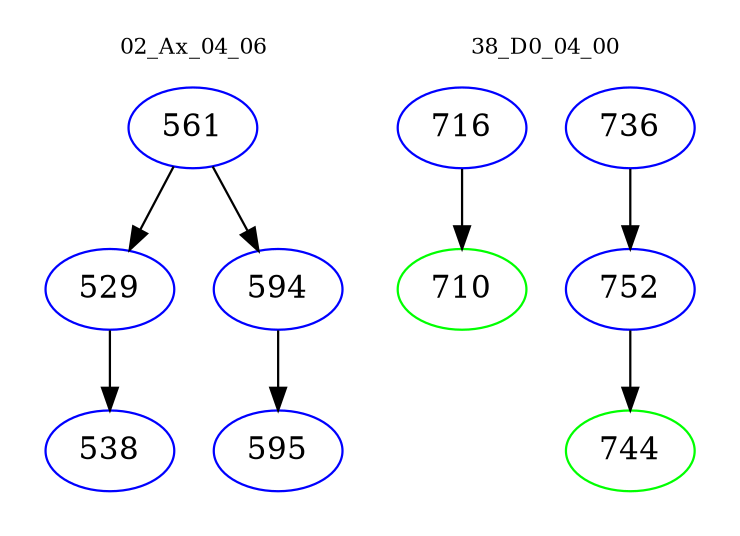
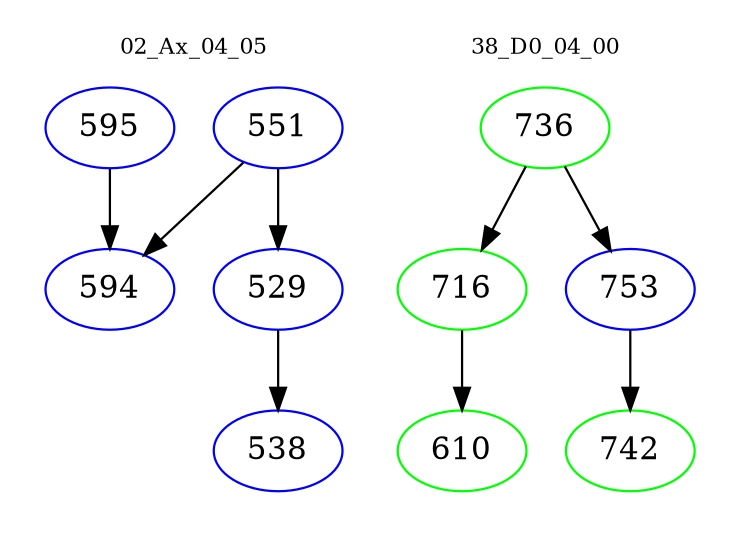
(194, 48) -> (194, 48)
(193, 128) -> (278, 128)
(462, 128) -> (462, 289)
(630, 128) -> (545, 128)
none -> (509, 198)
(462, 289) -> (462, 451)
(630, 289) -> (630, 289)
(278, 359) -> (110, 198)
(630, 451) -> (630, 451)
